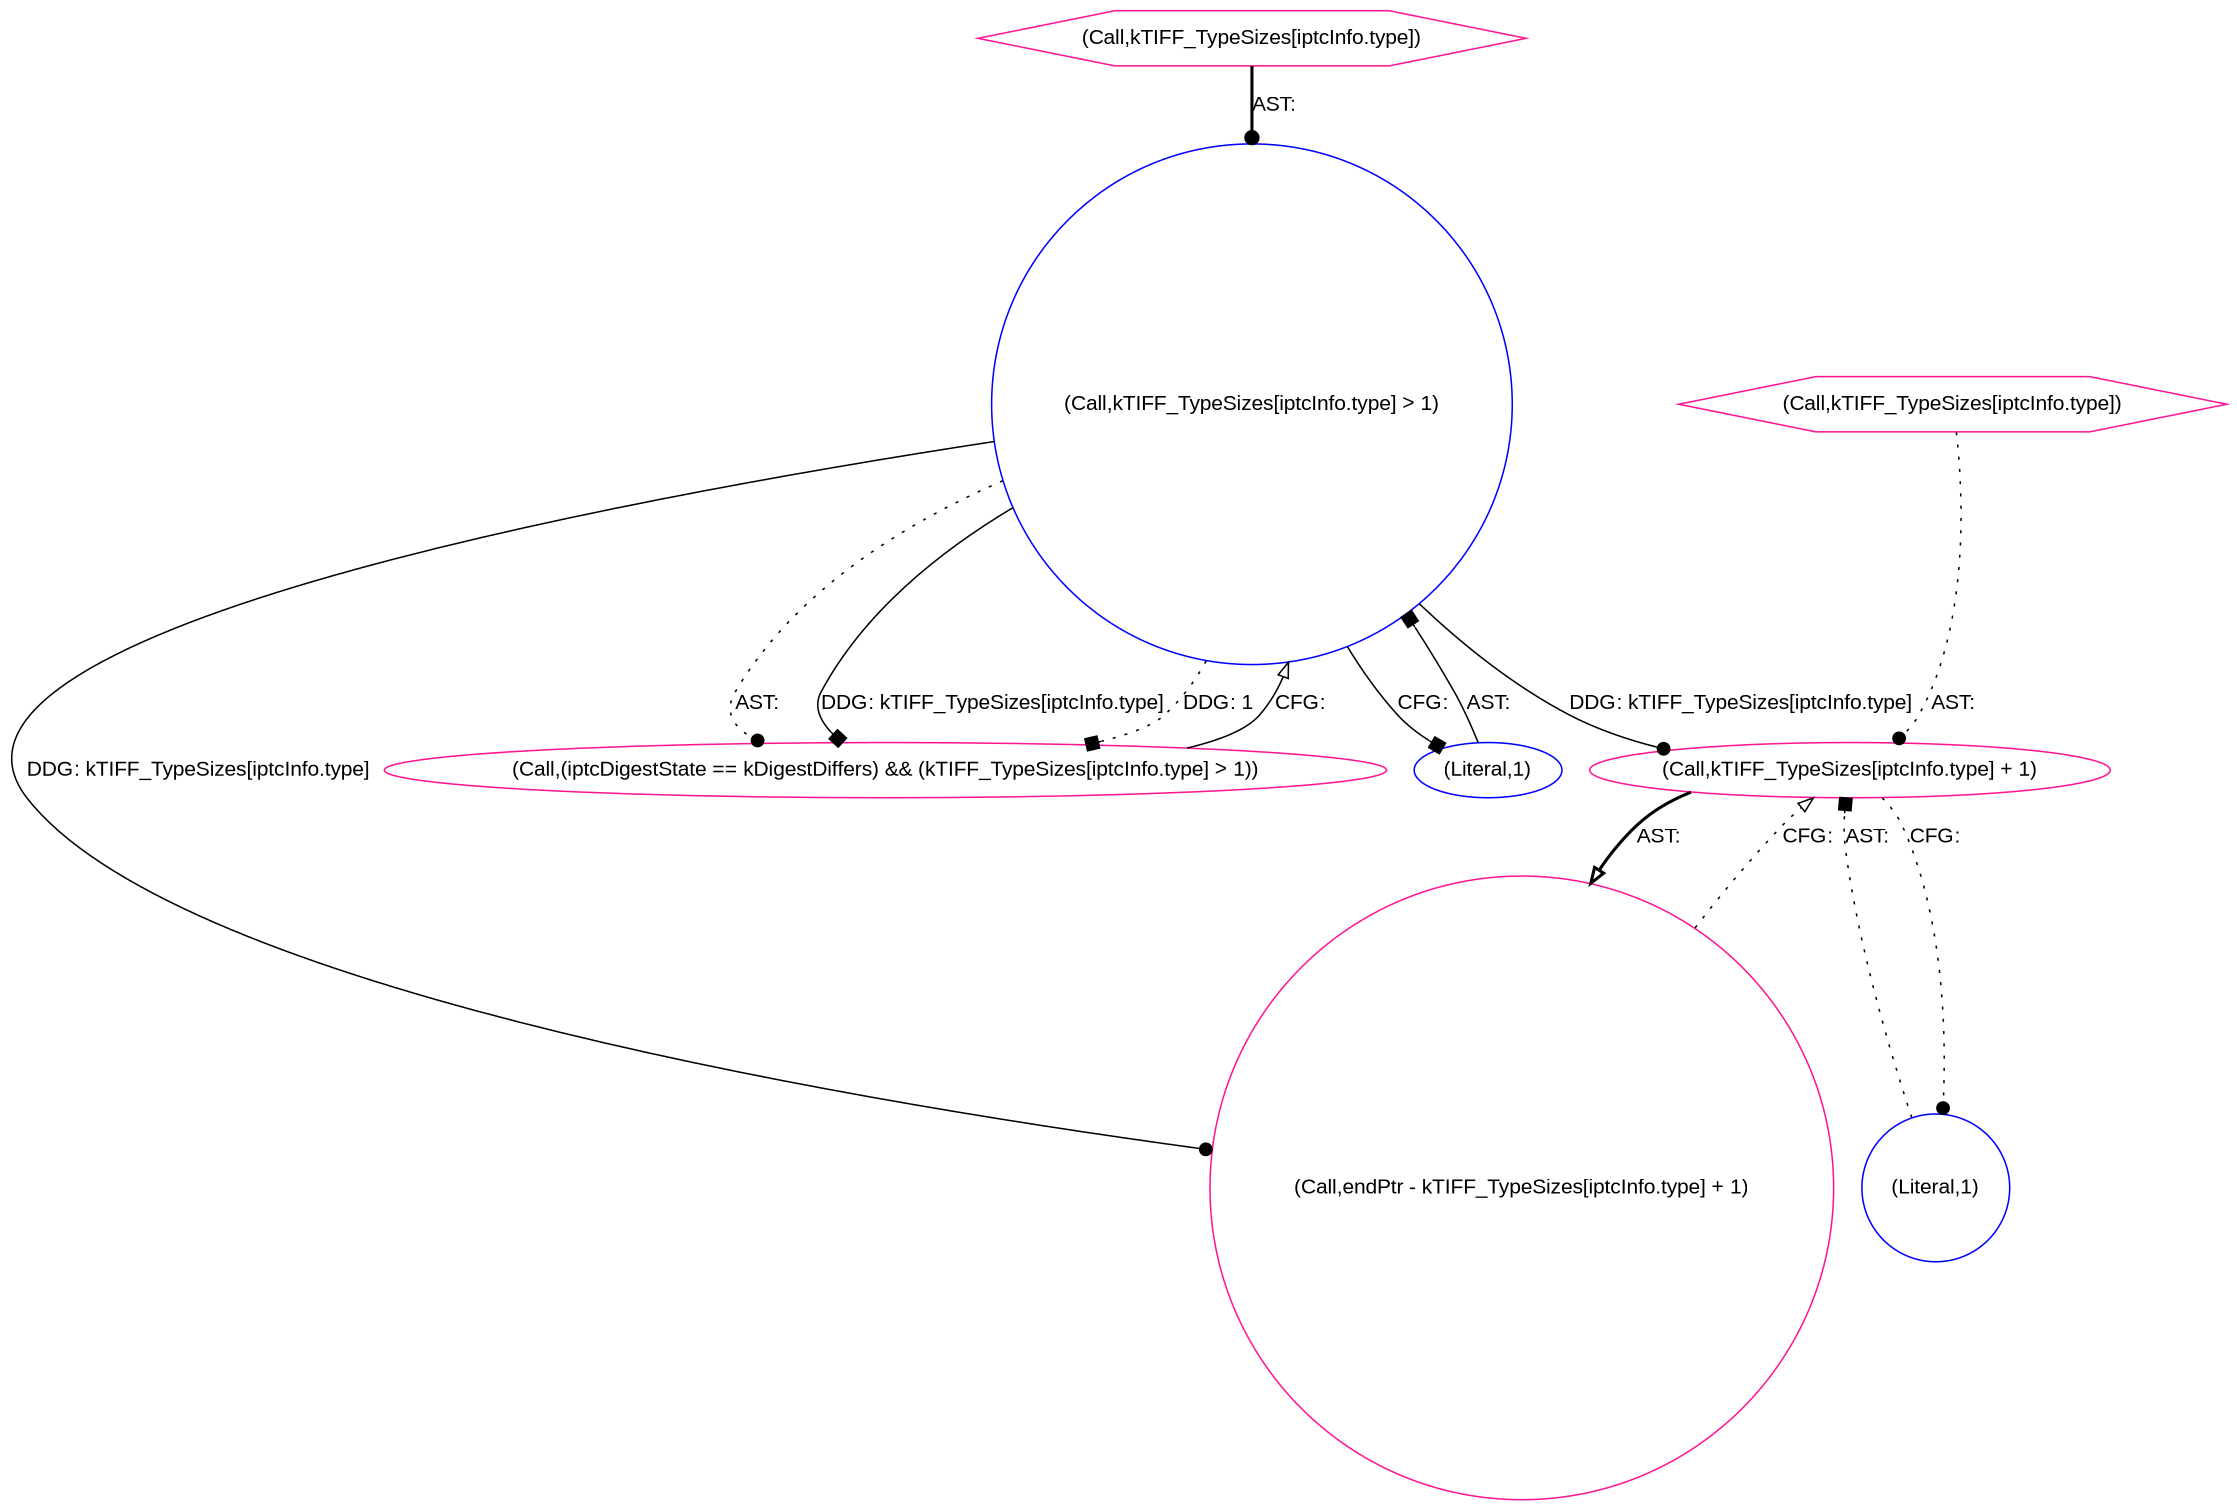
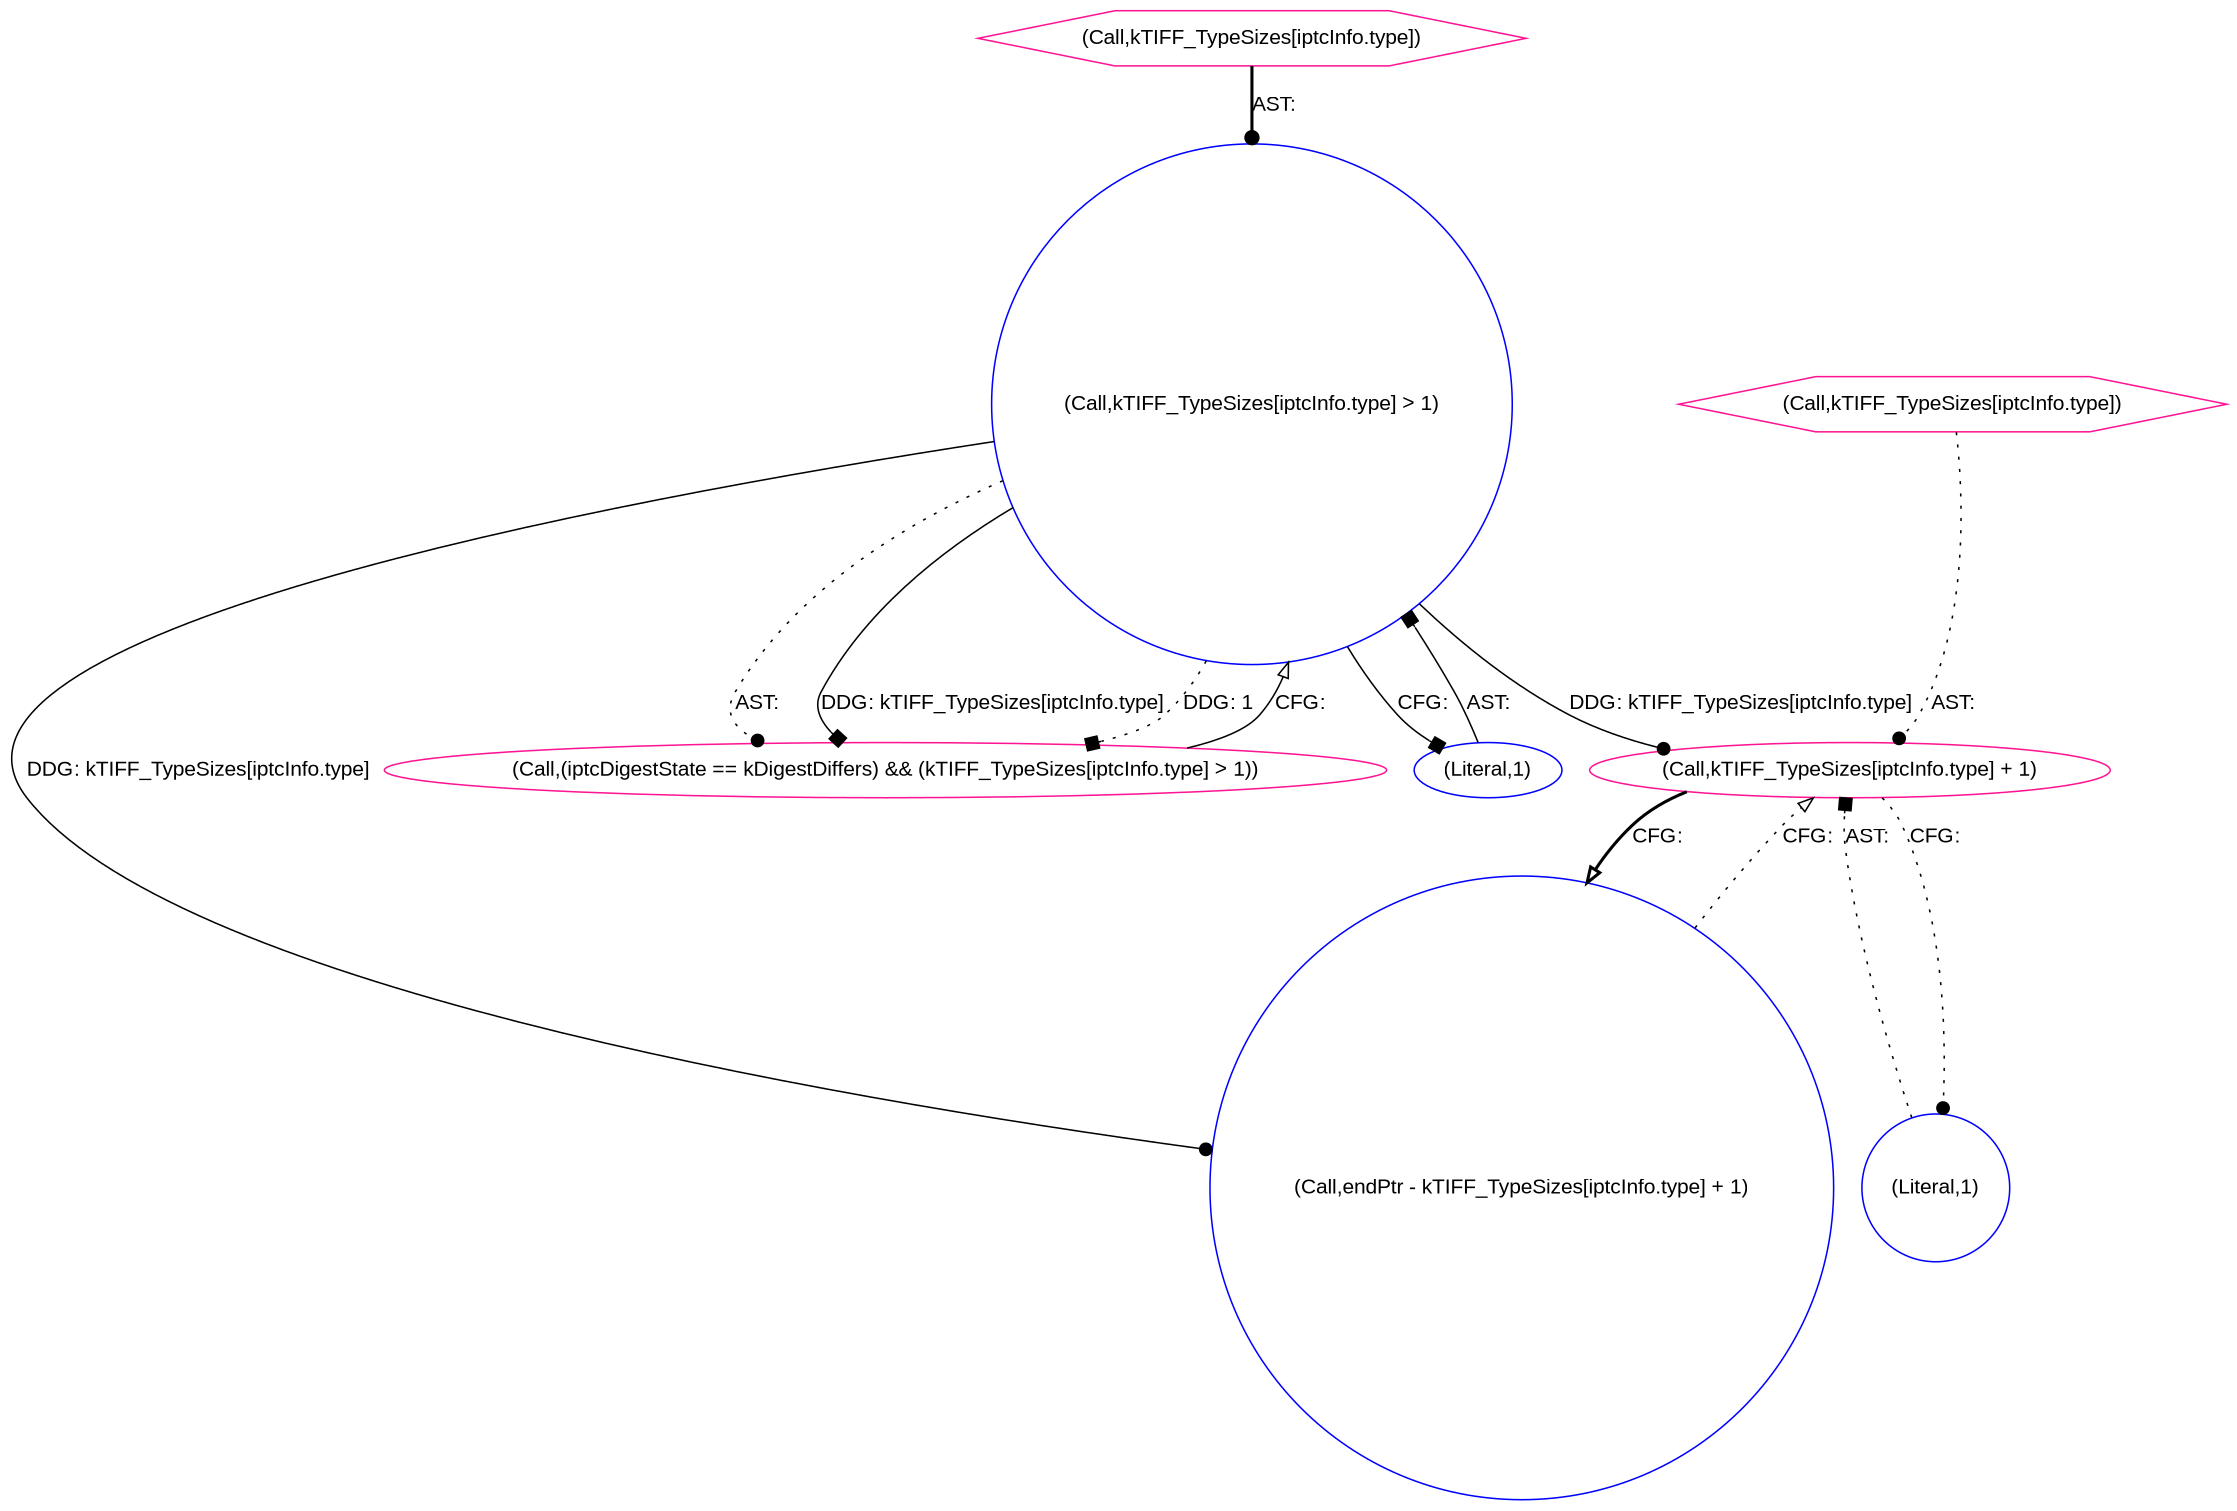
(1662, 837) -> (1661, 837)
(1522, 1188) -> (1522, 1188)
